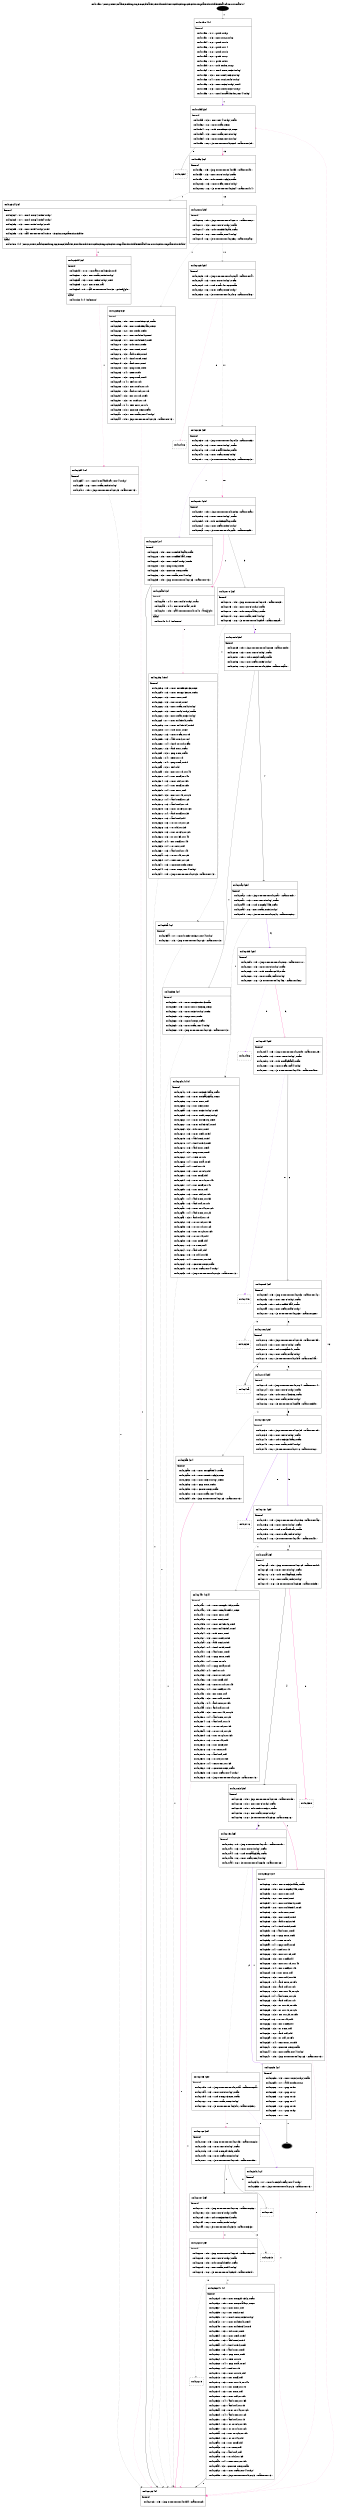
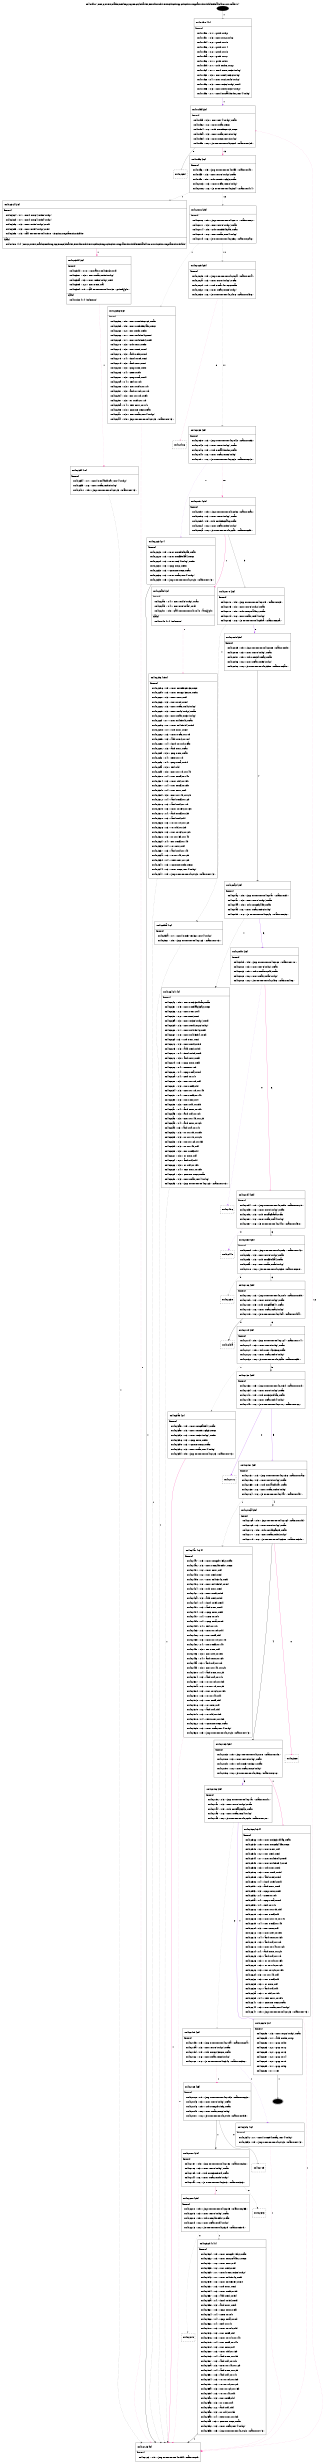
(197, 1011) -> none
